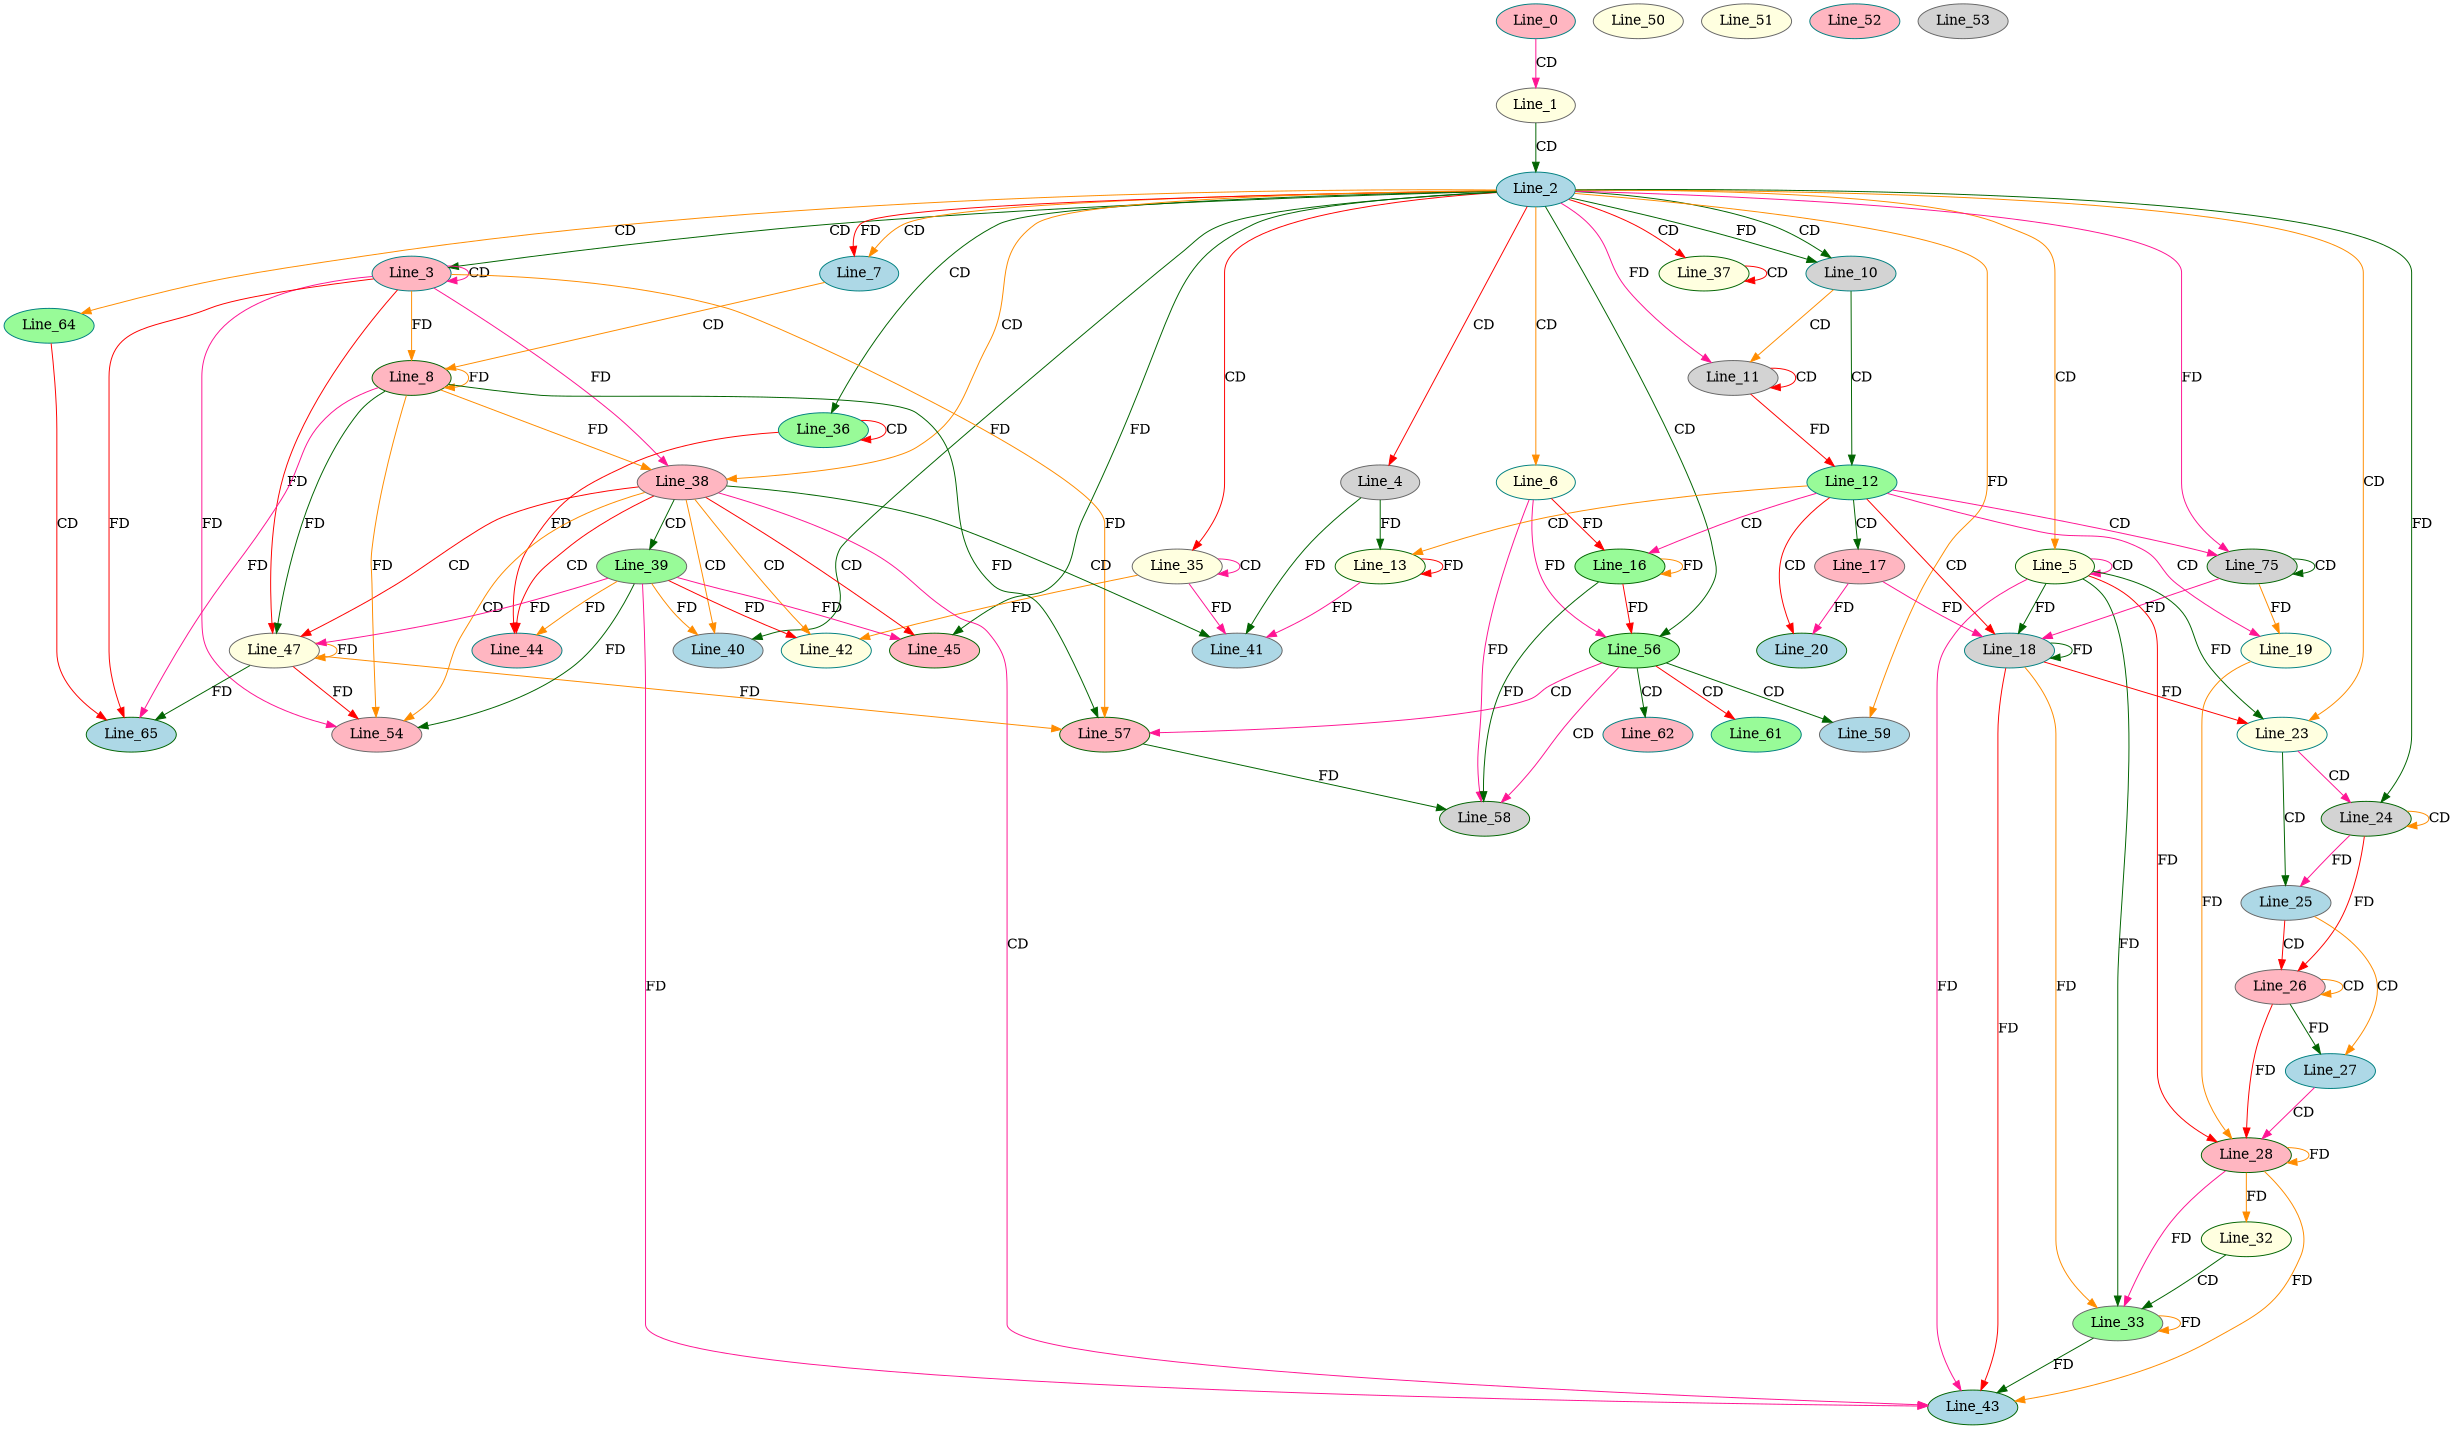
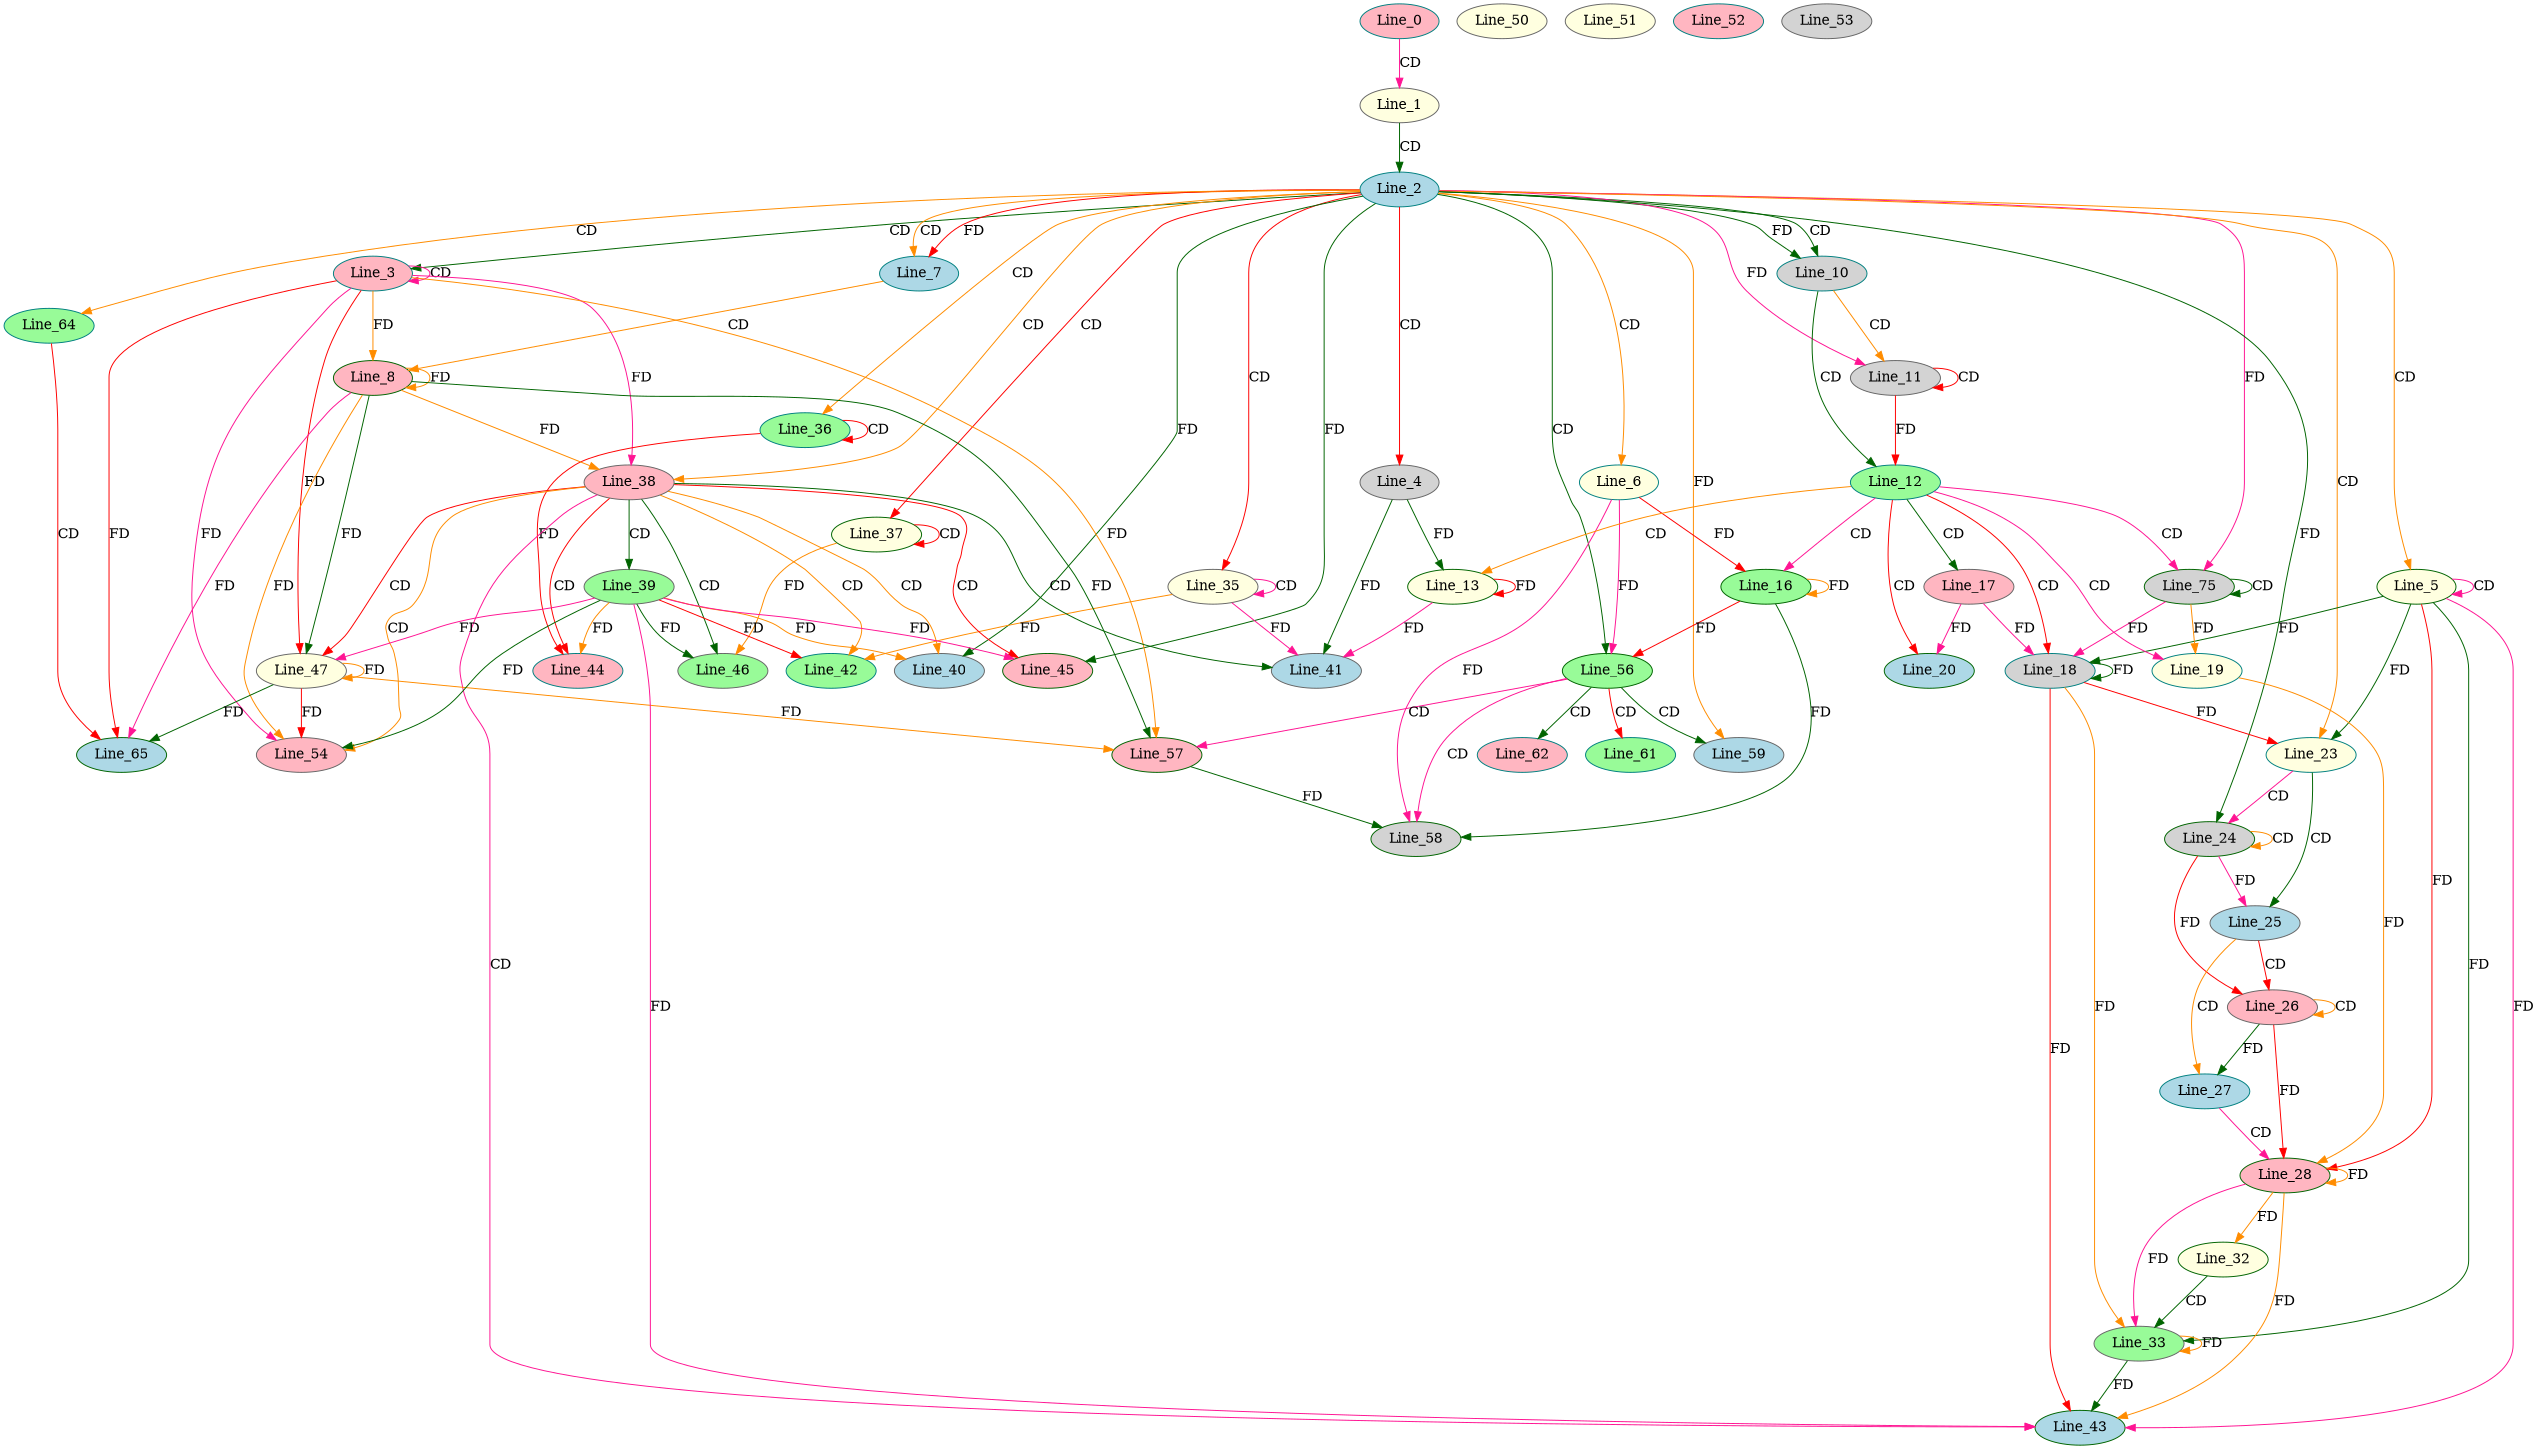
(1013, 220) -> (1064, 223)
(826, 651) -> (831, 671)
none -> (723, 671)
